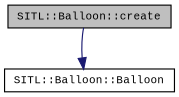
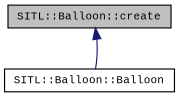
(82, 43) -> (97, 54)
